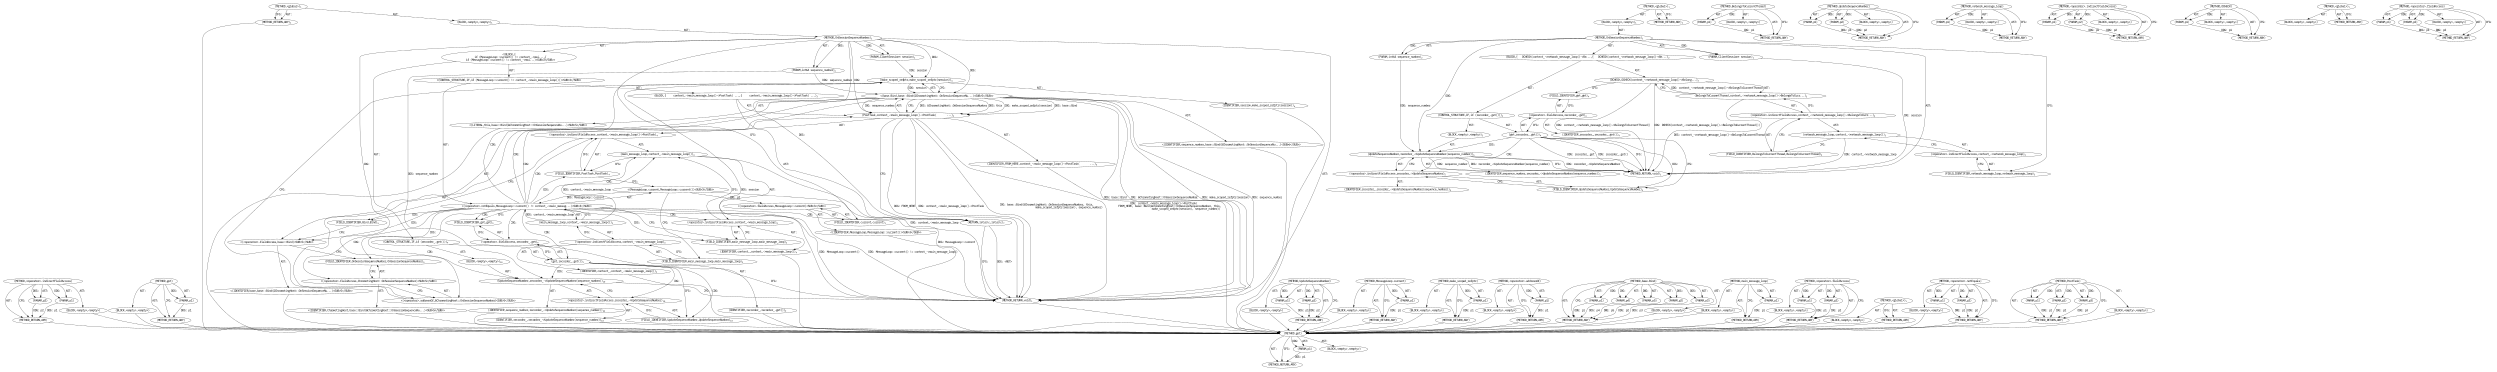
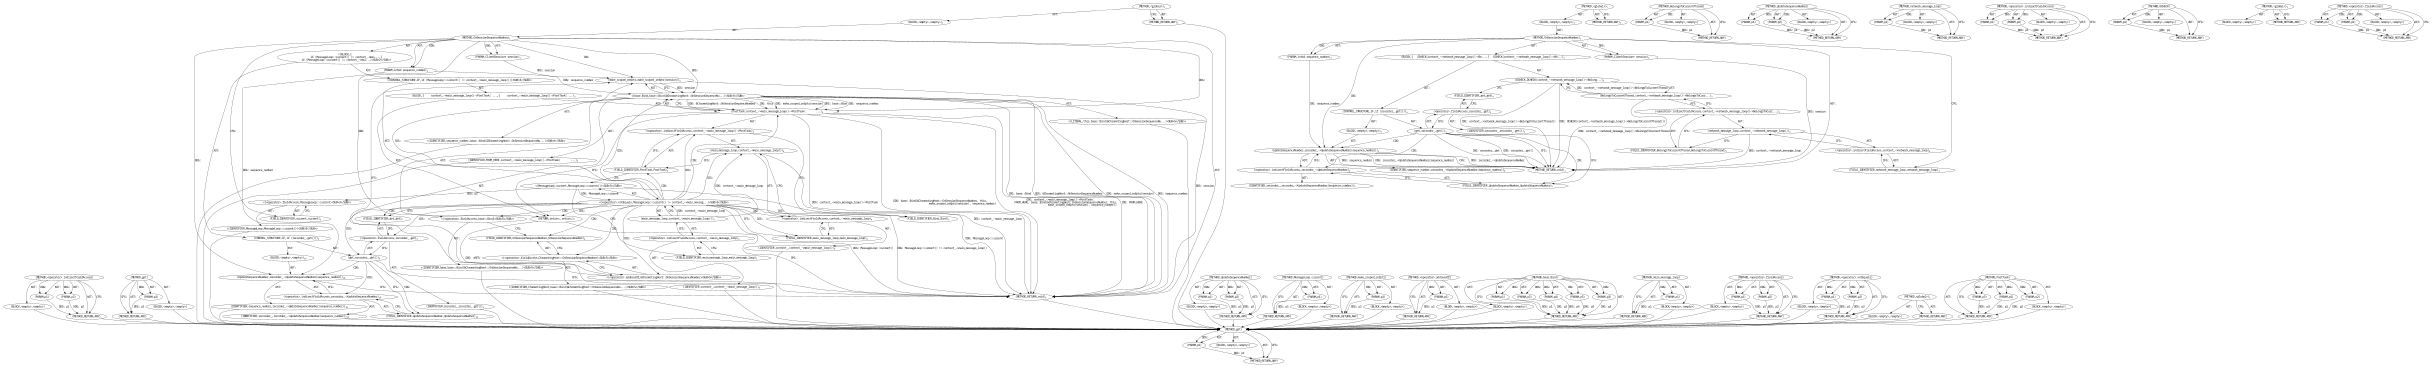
(1259, 106) -> none
(848, 215) -> (308, 211)
(325, 234) -> none
